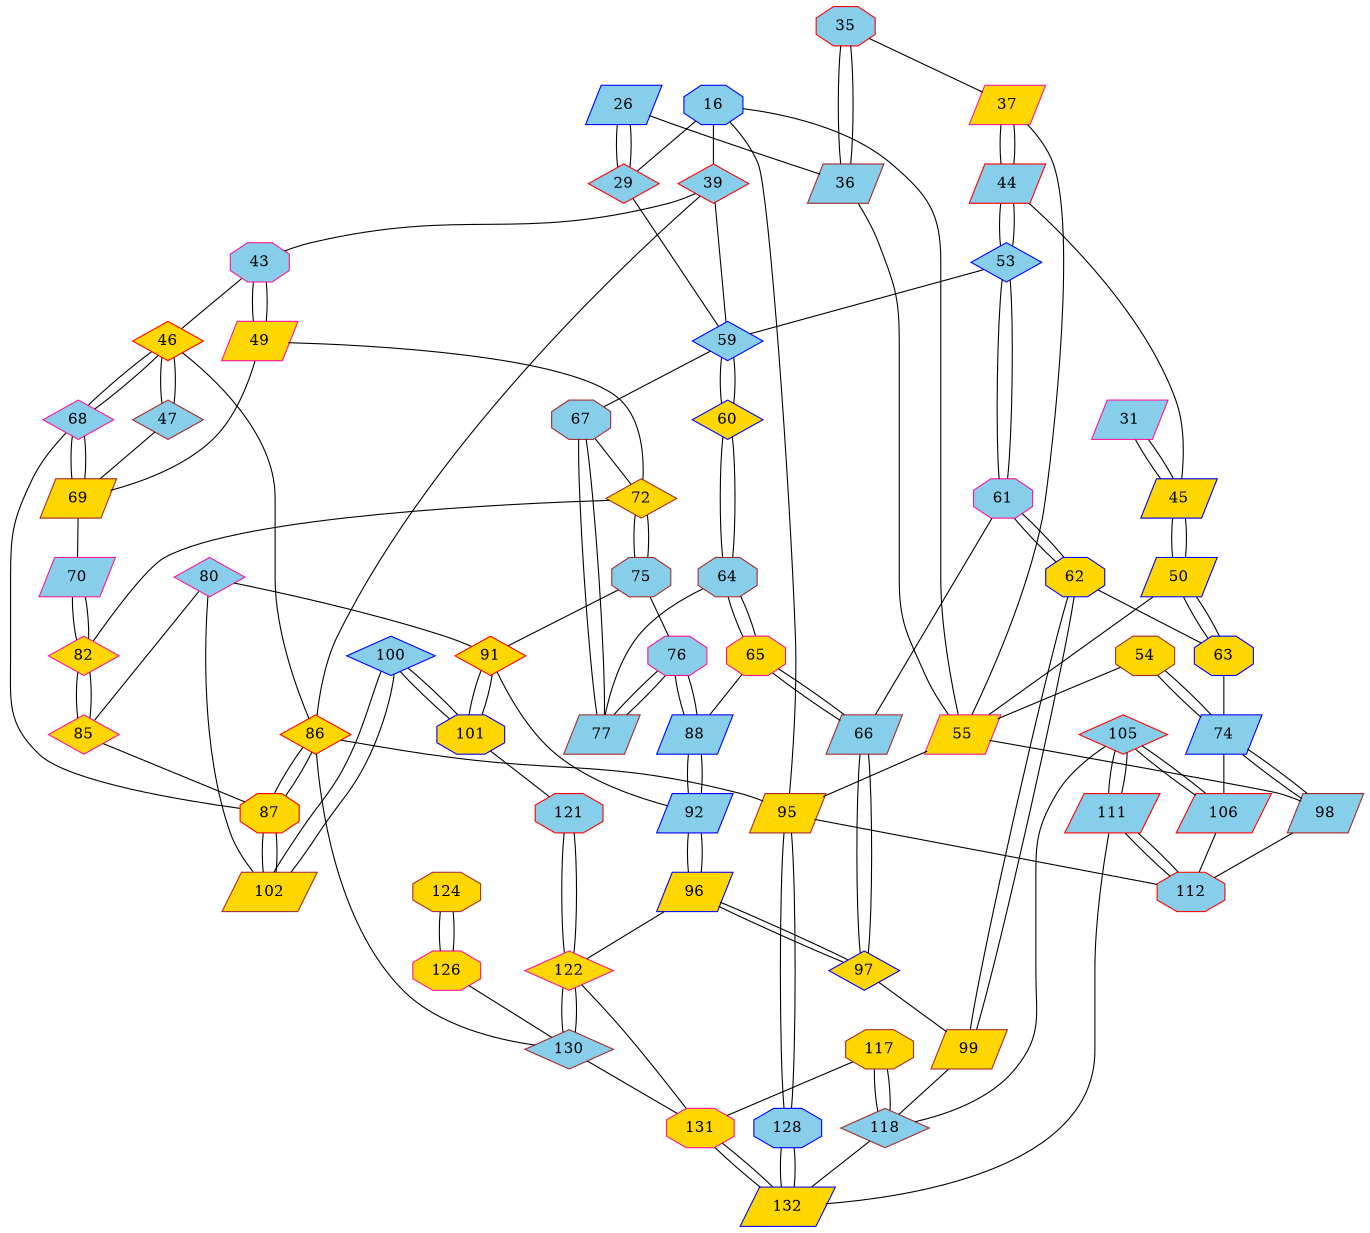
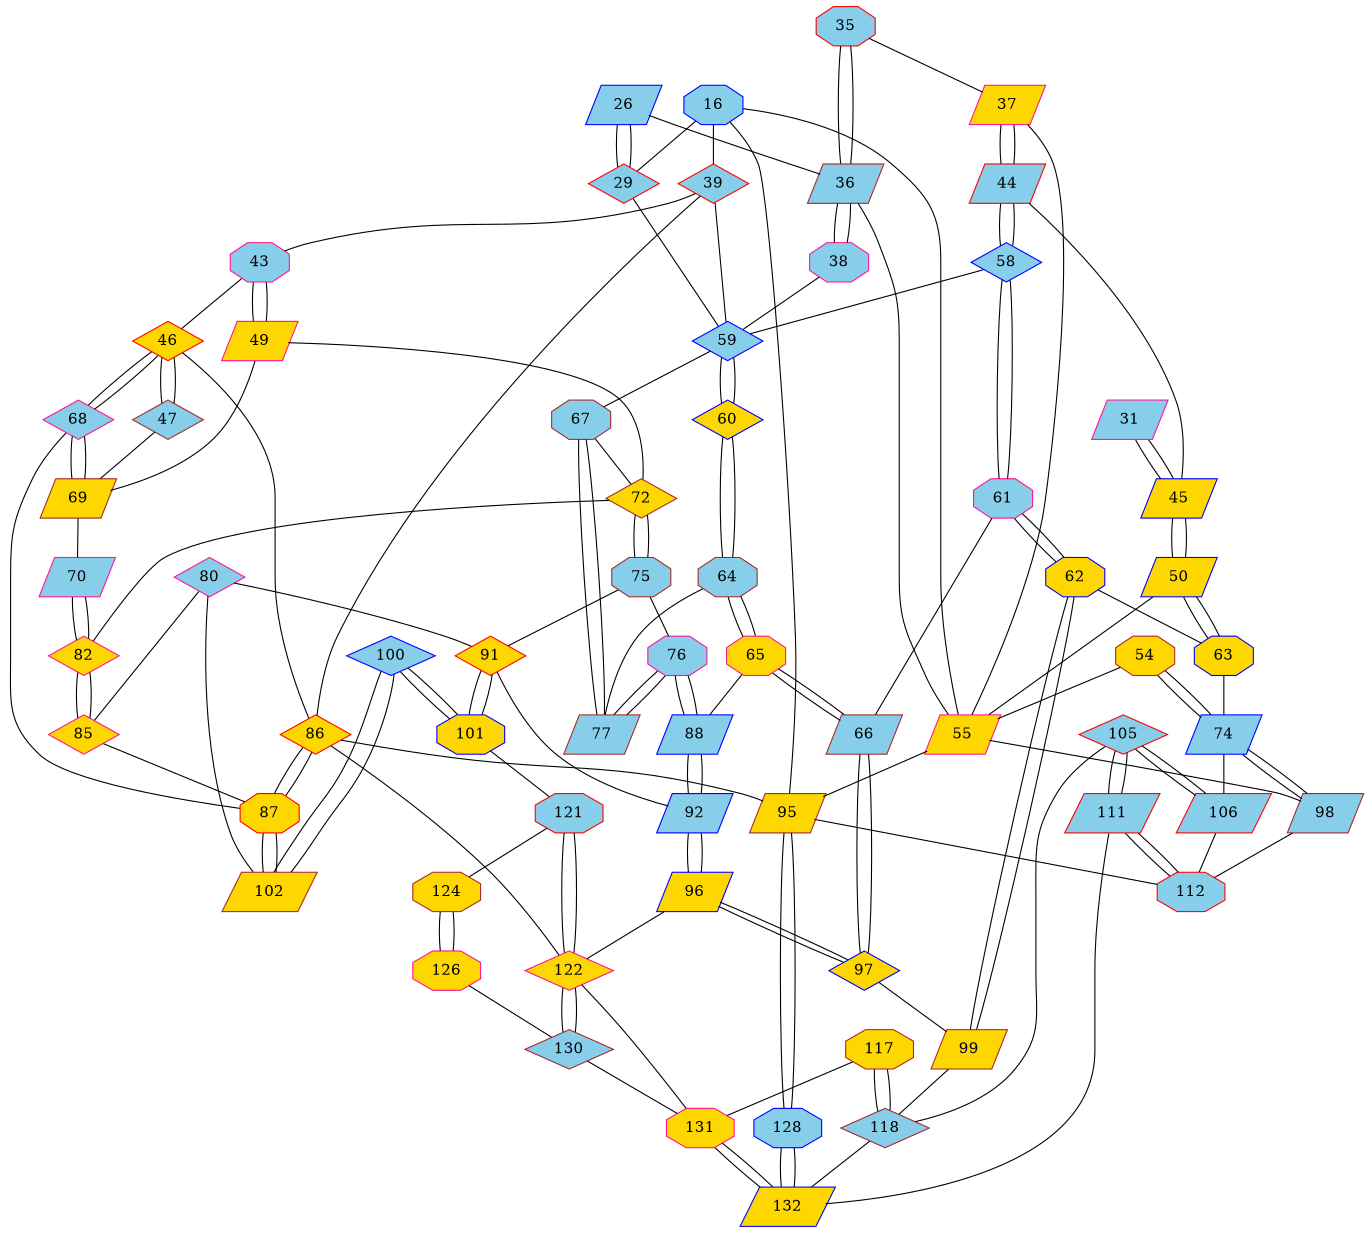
none -> (839, 262)
(1006, 262) -> (1006, 262)
none -> (508, 853)
(370, 946) -> (455, 840)
